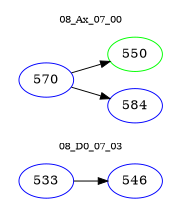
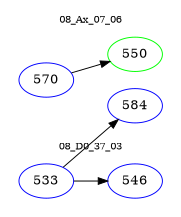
(91, 20) -> (91, 20)
(86, 92) -> (87, 147)
(91, 147) -> (91, 147)
